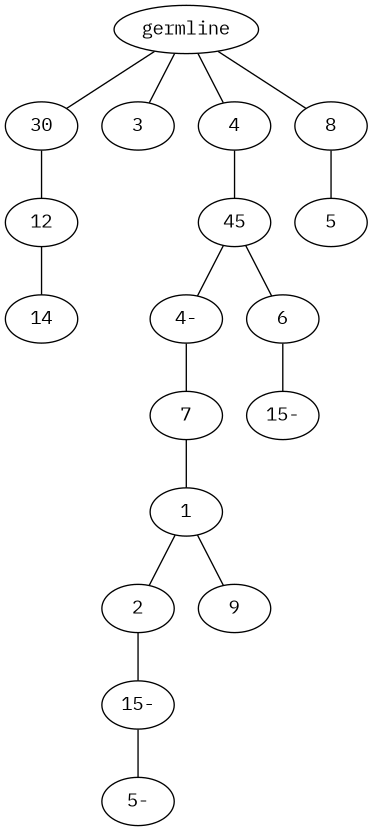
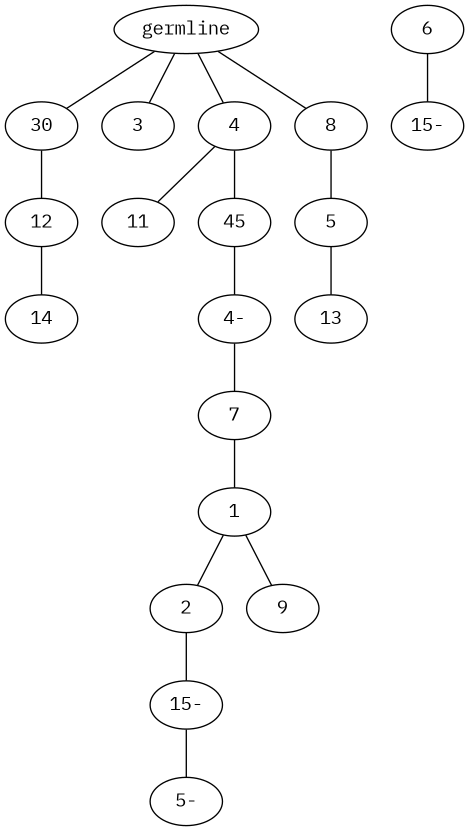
none -> (138, 222)
(259, 271) -> none
none -> (331, 319)
